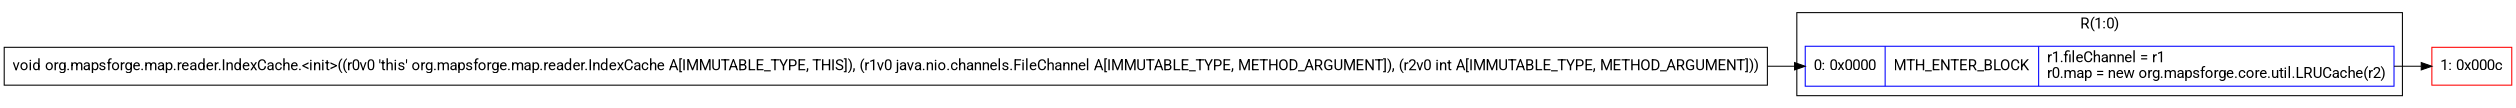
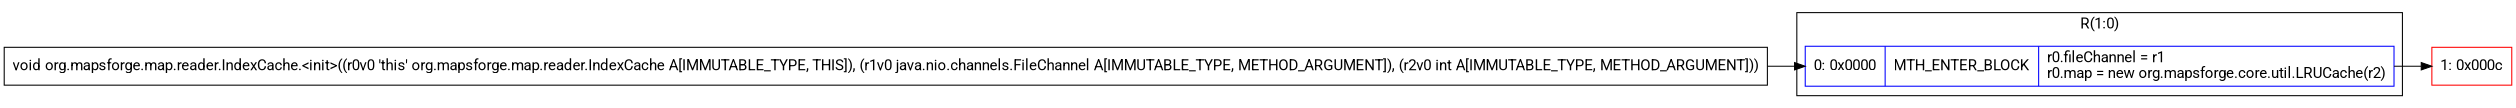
(2106, 58) -> (2106, 58)
